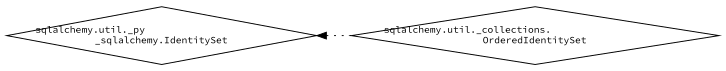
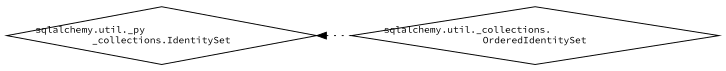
(162, 36) -> (162, 36)
